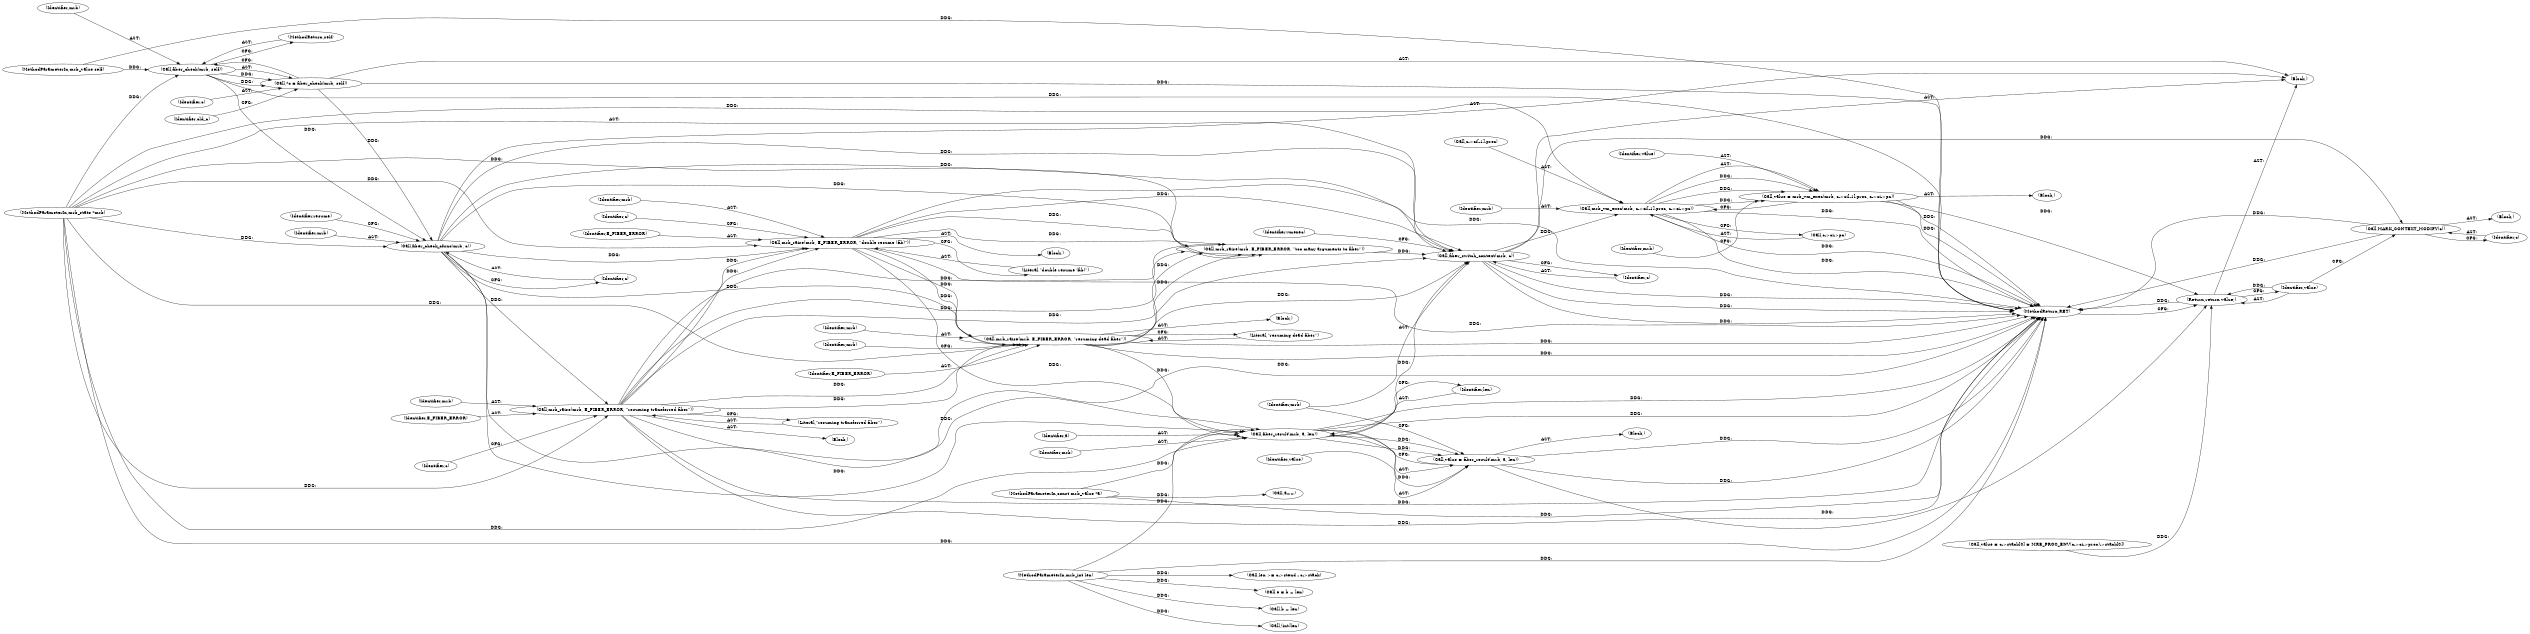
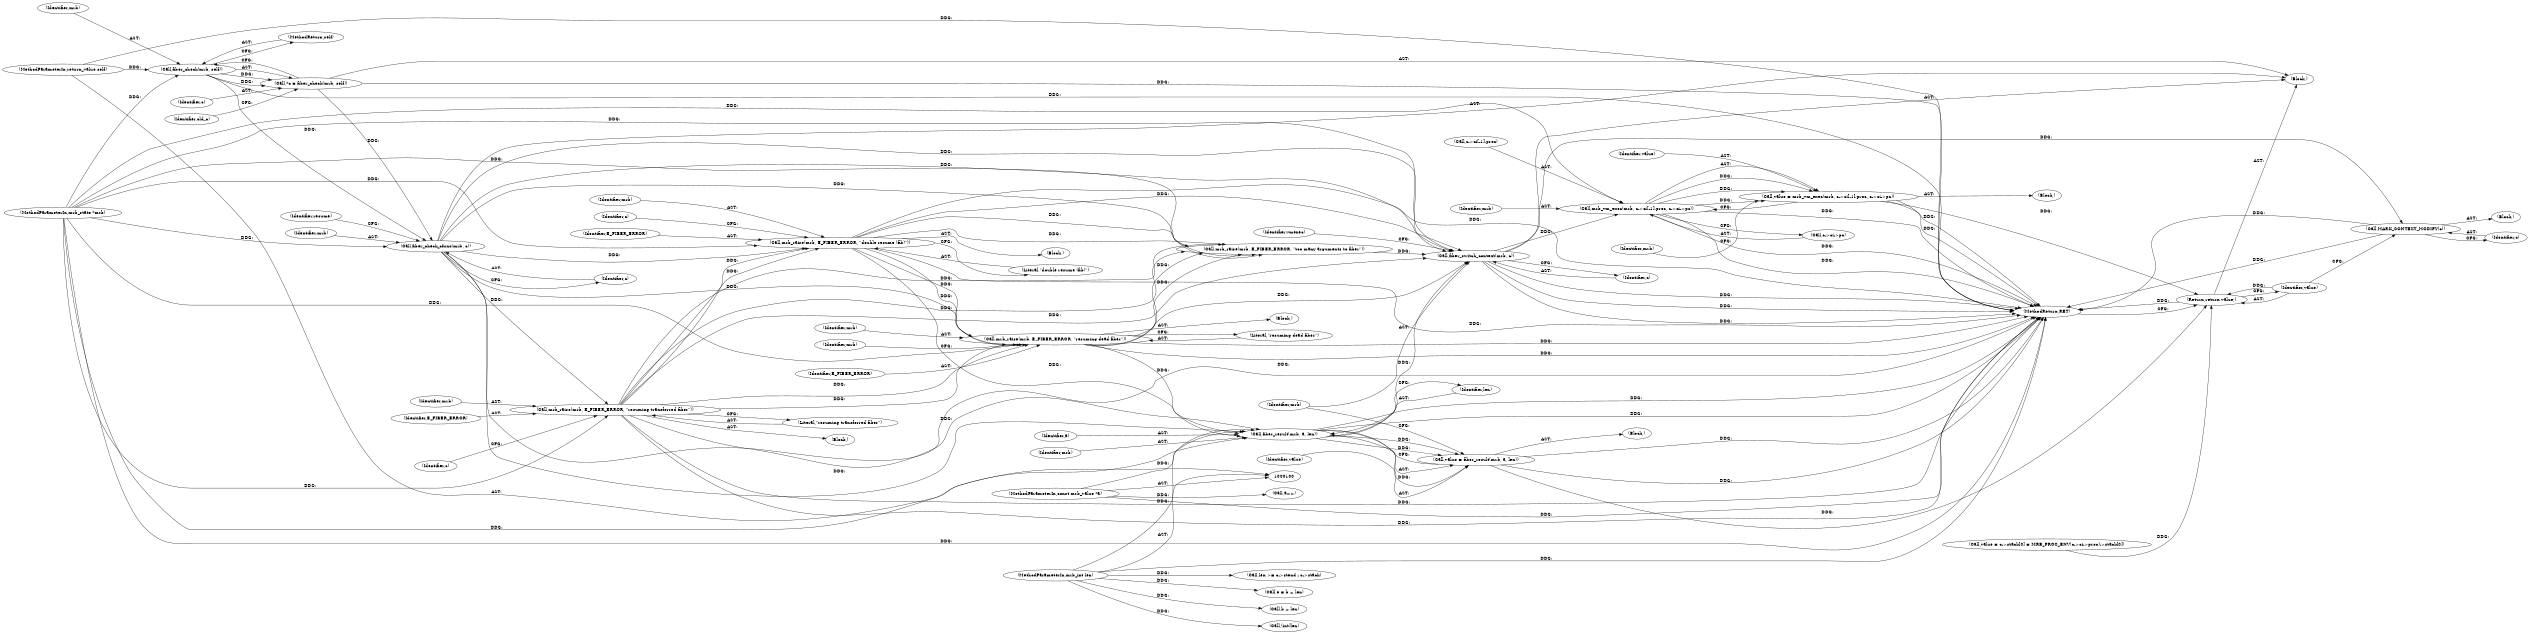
(63, 70) -> (63, 70)
(615, 119) -> (615, 119)
none -> (1284, 476)
